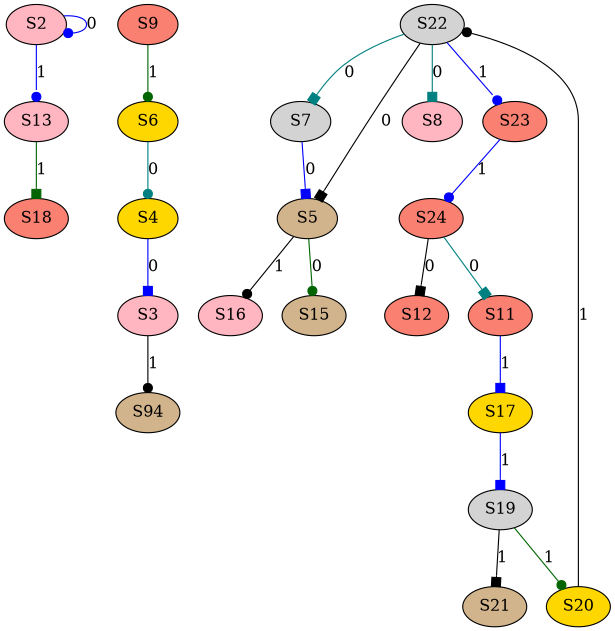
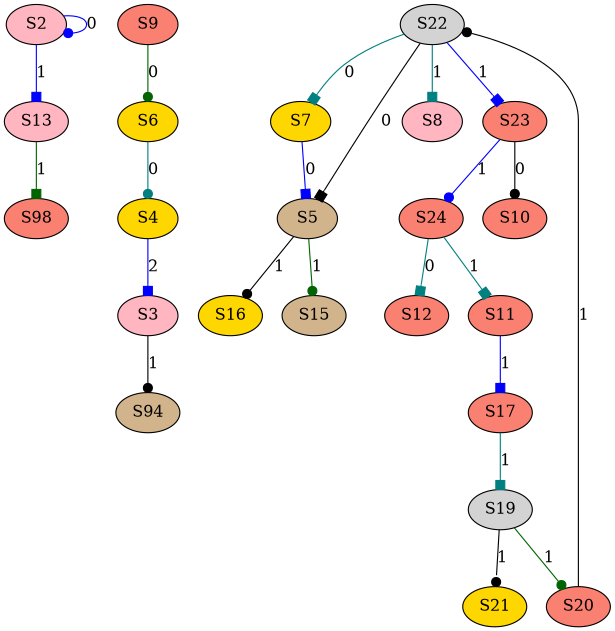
(36, 67) -> (36, 67)
(470, 69) -> (470, 69)
(153, 73) -> (153, 73)
(438, 73) -> (438, 73)
(301, 122) -> (301, 122)
(36, 219) -> (36, 219)
none -> (515, 219)
(425, 262) -> (425, 262)
(153, 267) -> (153, 267)
(317, 267) -> (317, 267)
(475, 267) -> (475, 267)
(230, 316) -> (230, 316)
(500, 413) -> (500, 413)
(500, 456) -> (500, 456)
(498, 553) -> (498, 553)
(495, 607) -> (495, 607)
(578, 607) -> (578, 607)
